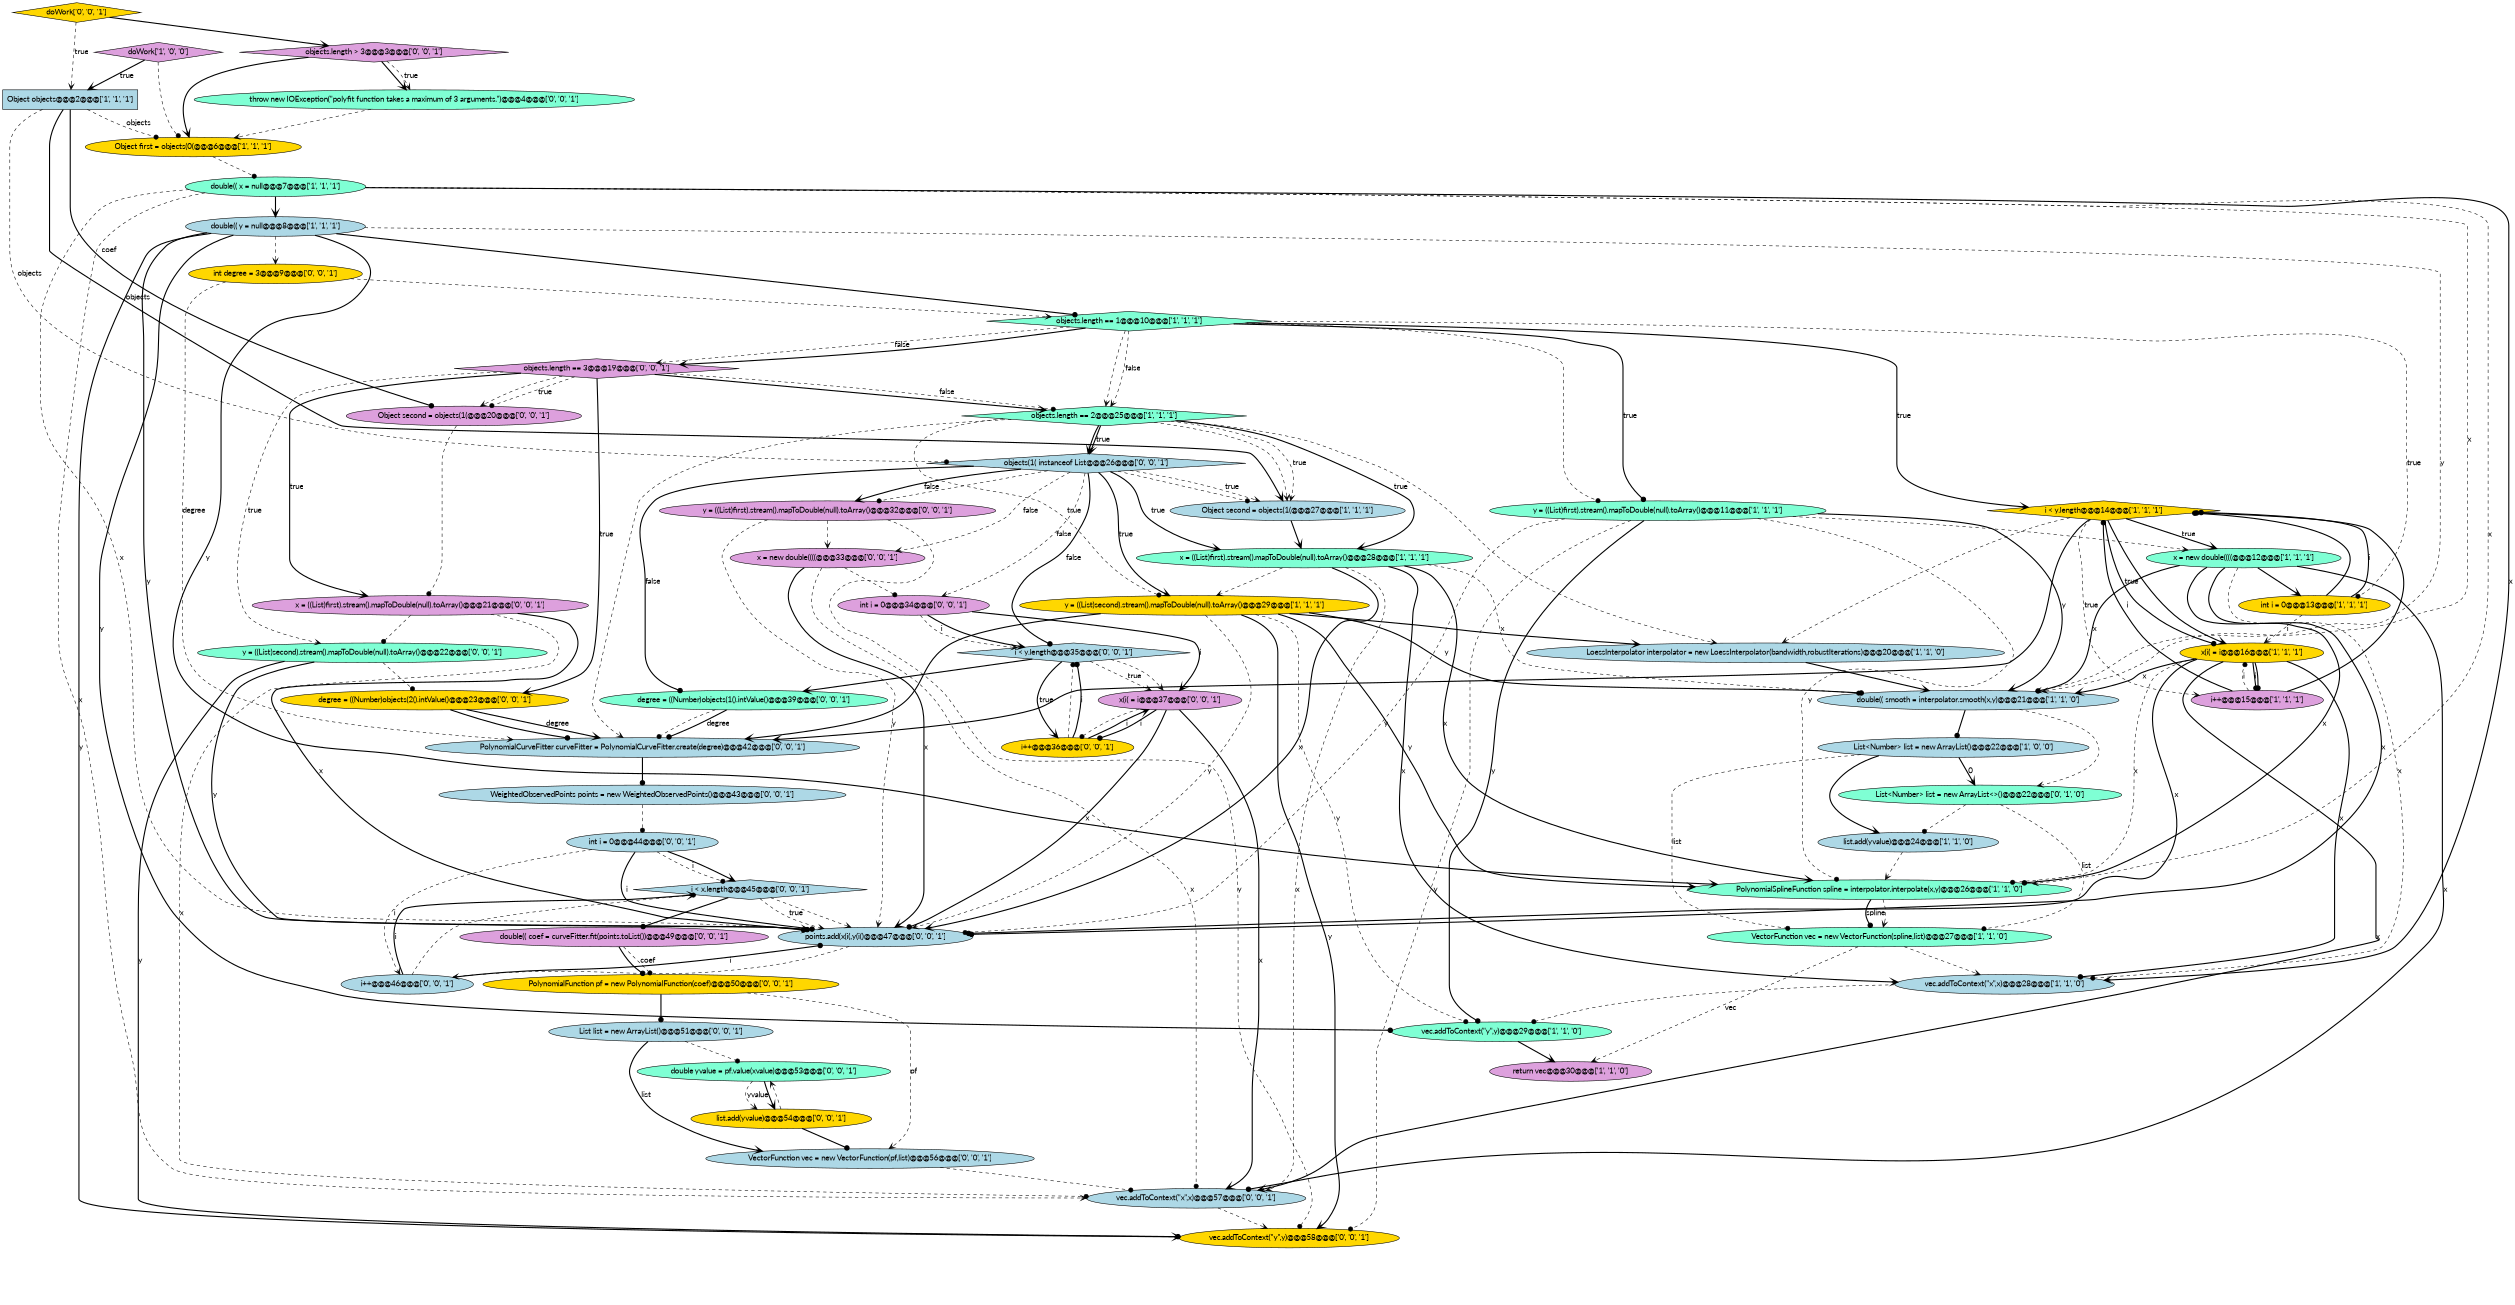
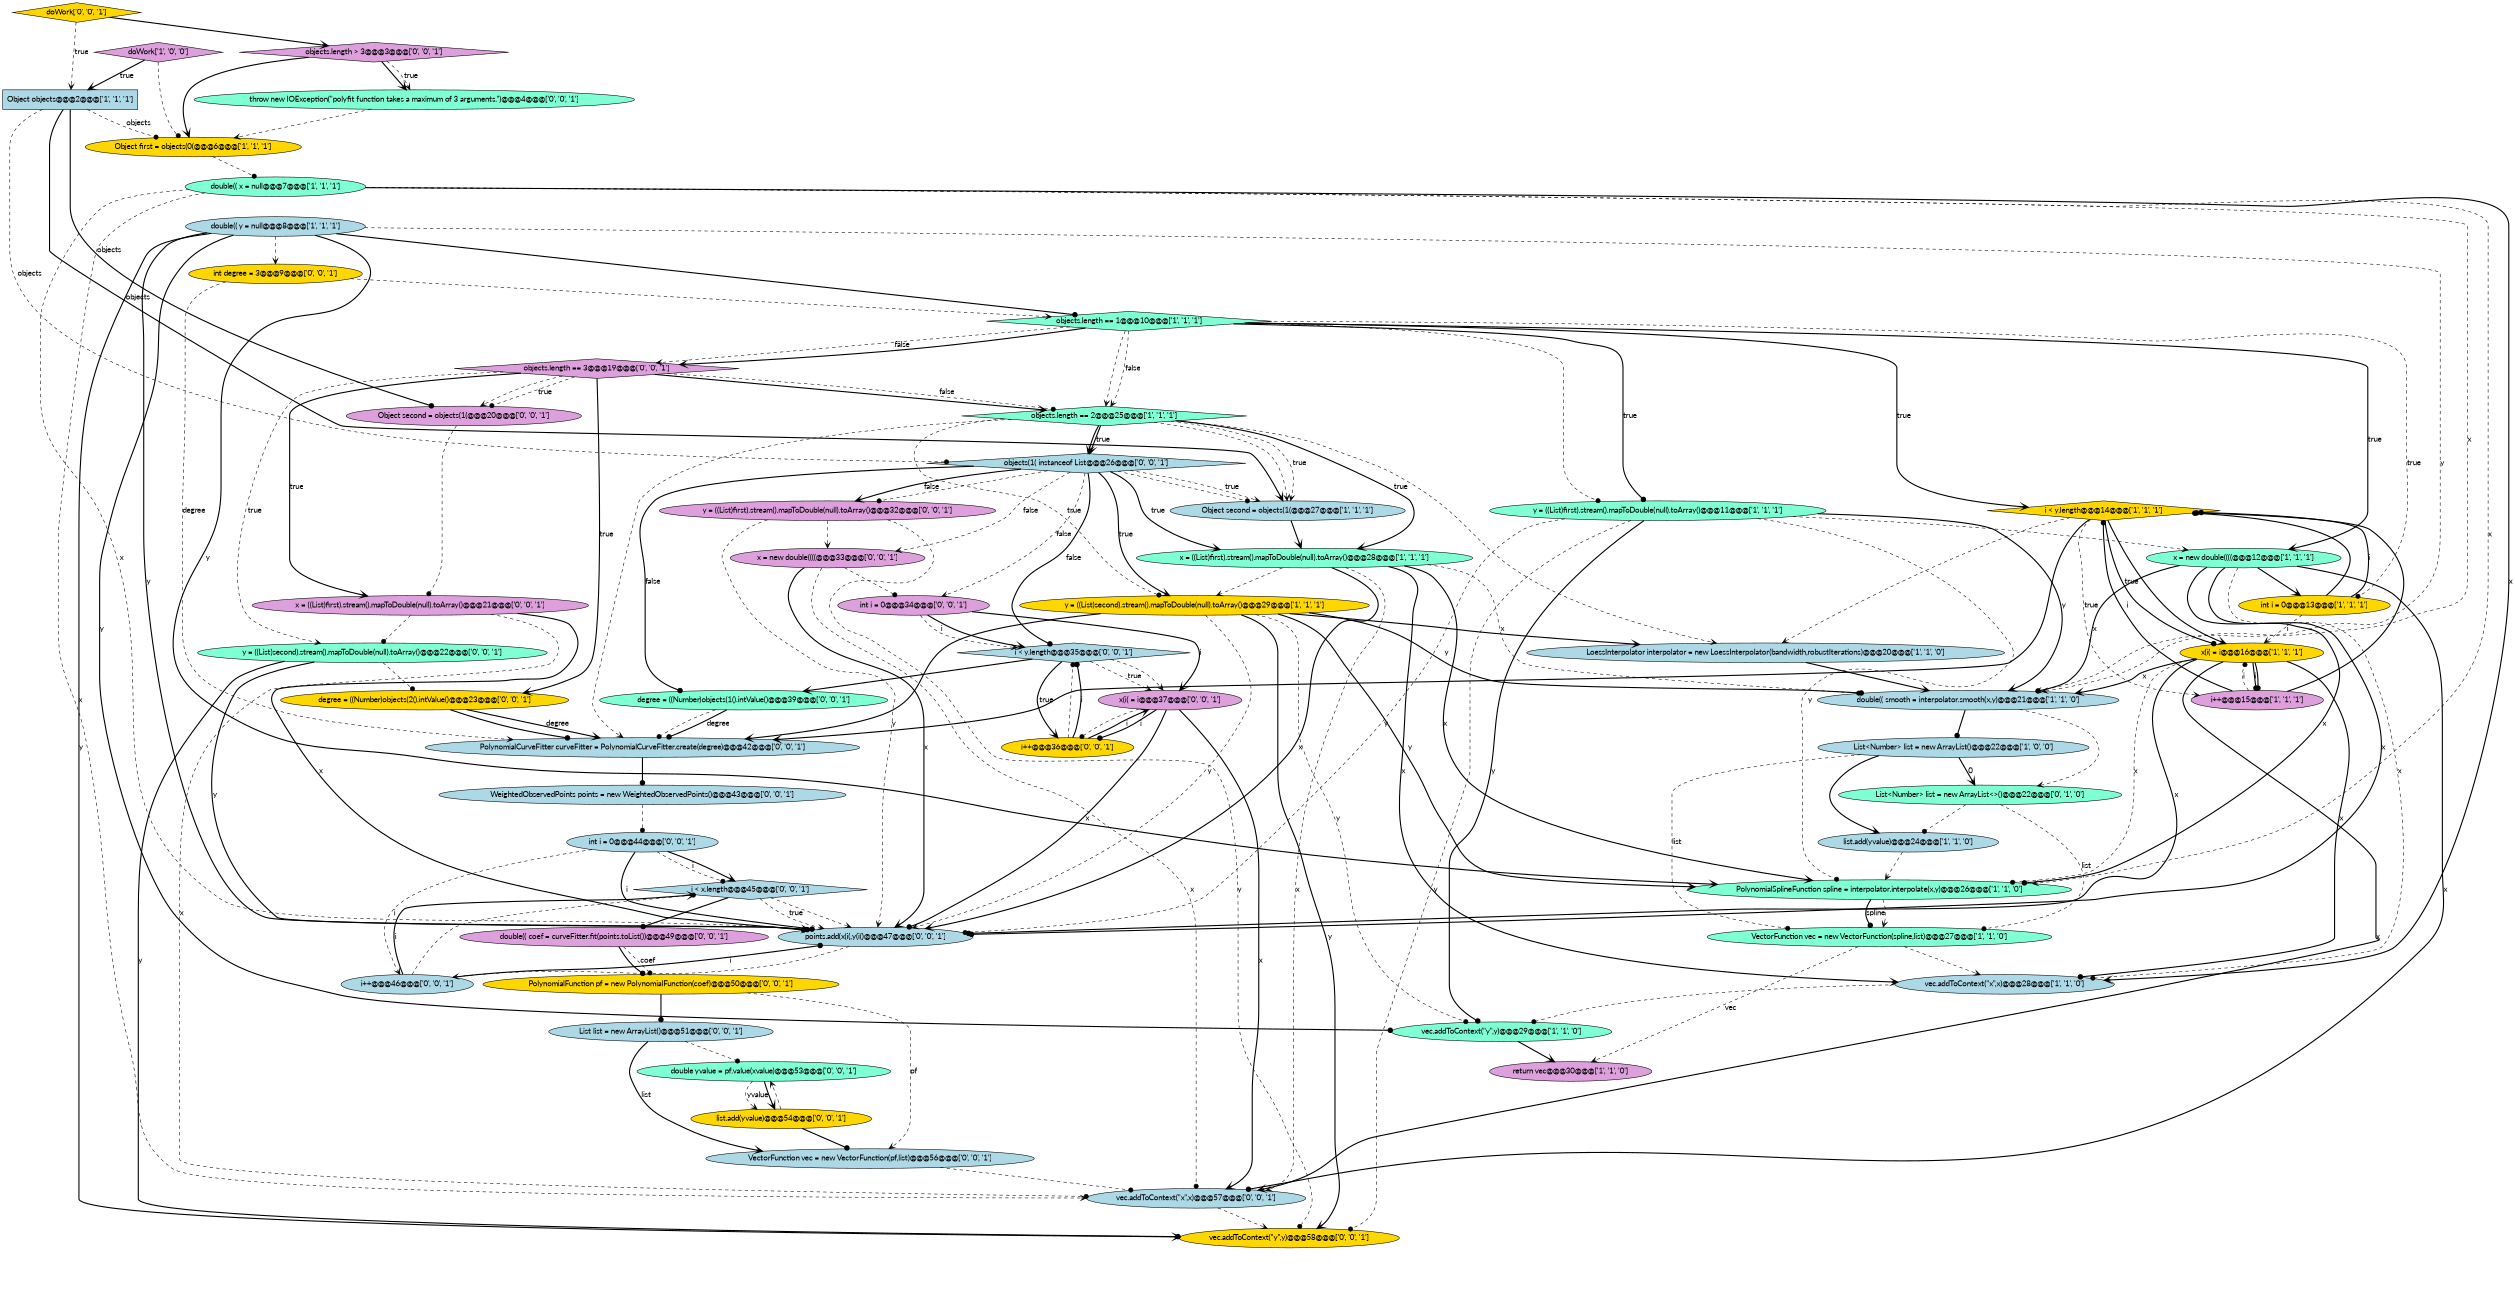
(275, 204) -> none
(109, 250) -> (109, 250)
(2169, 533) -> (1921, 337)
